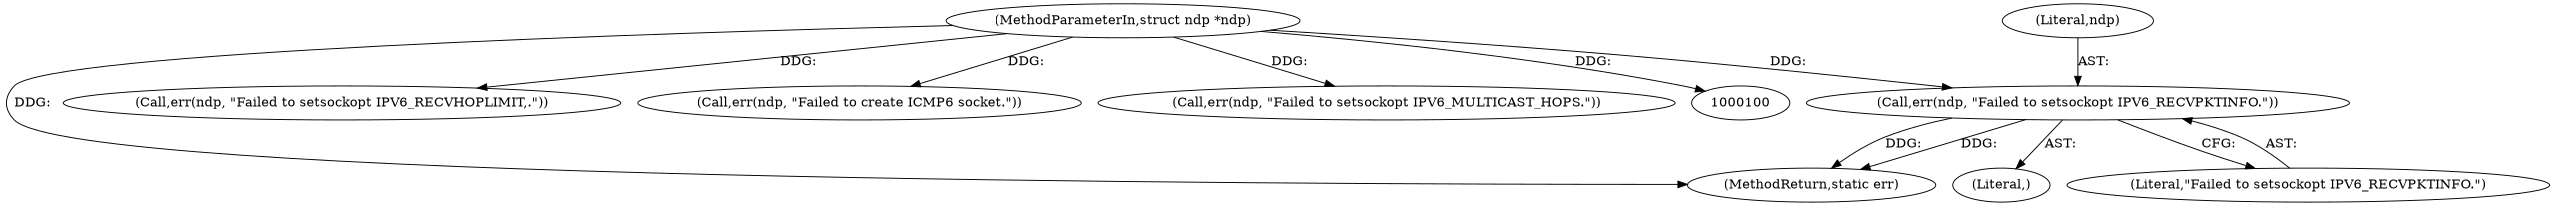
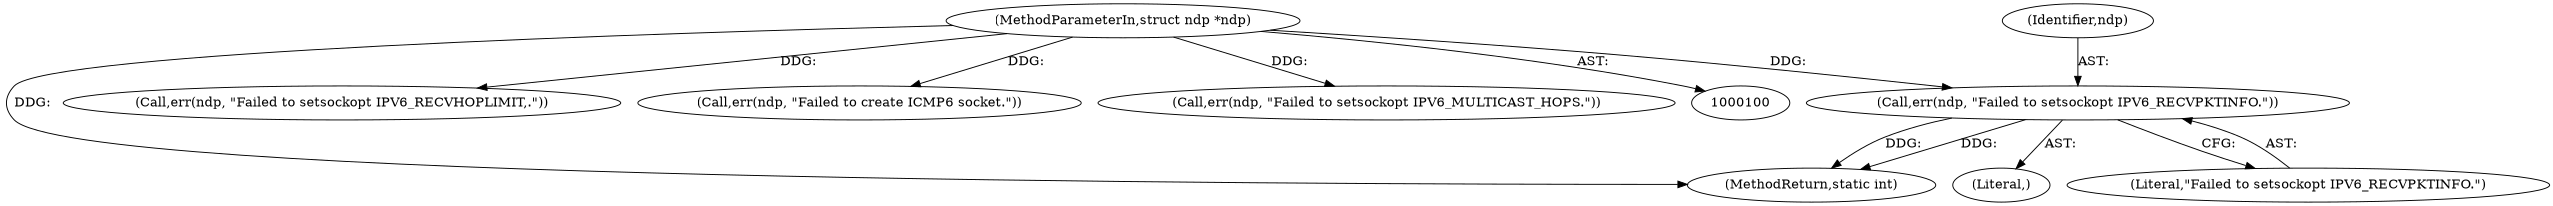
(2078, 21) -> (2078, 21)
(1595, 62) -> (1595, 62)
(1812, 185) -> (1812, 185)
